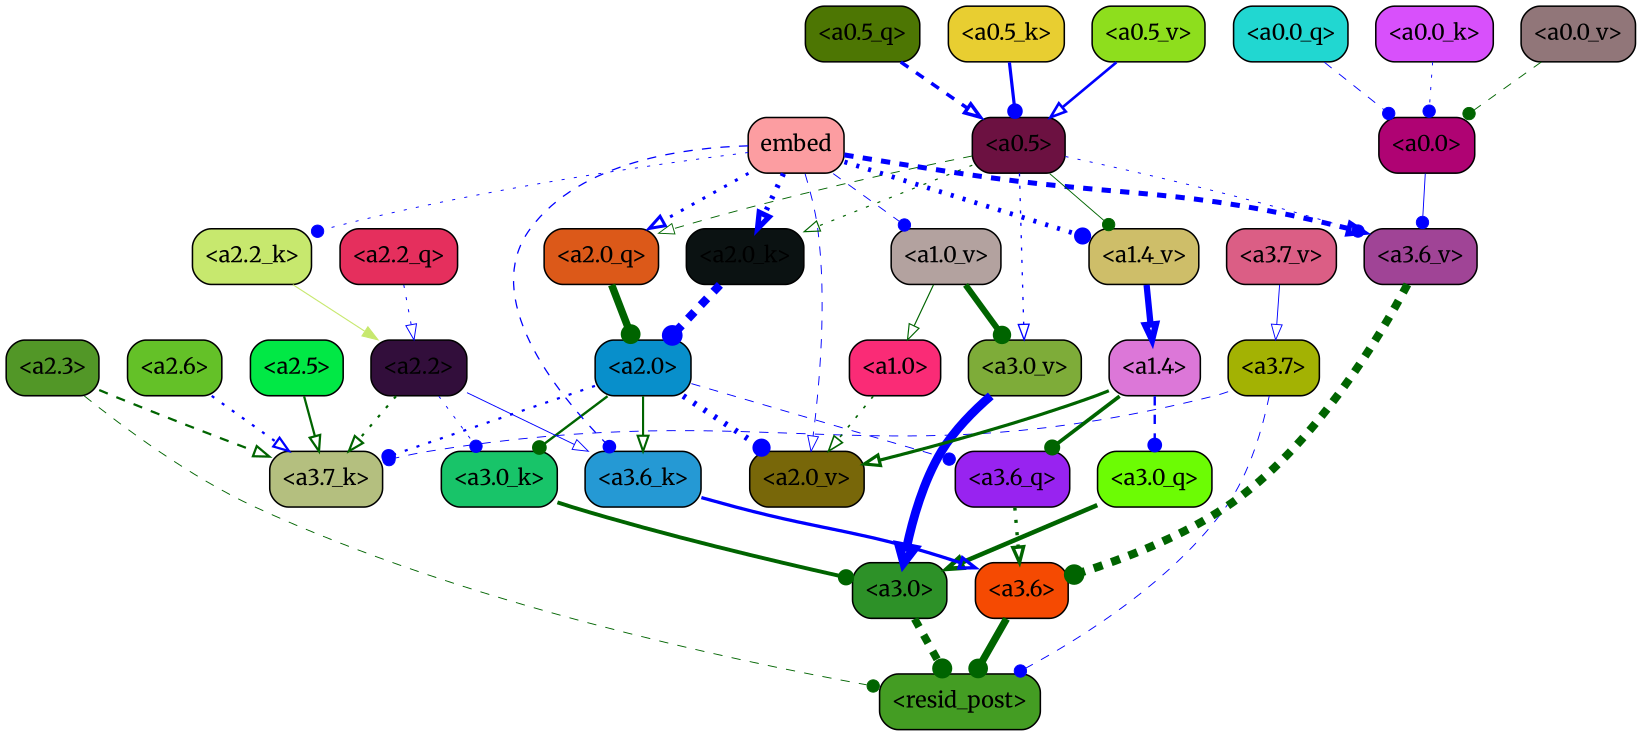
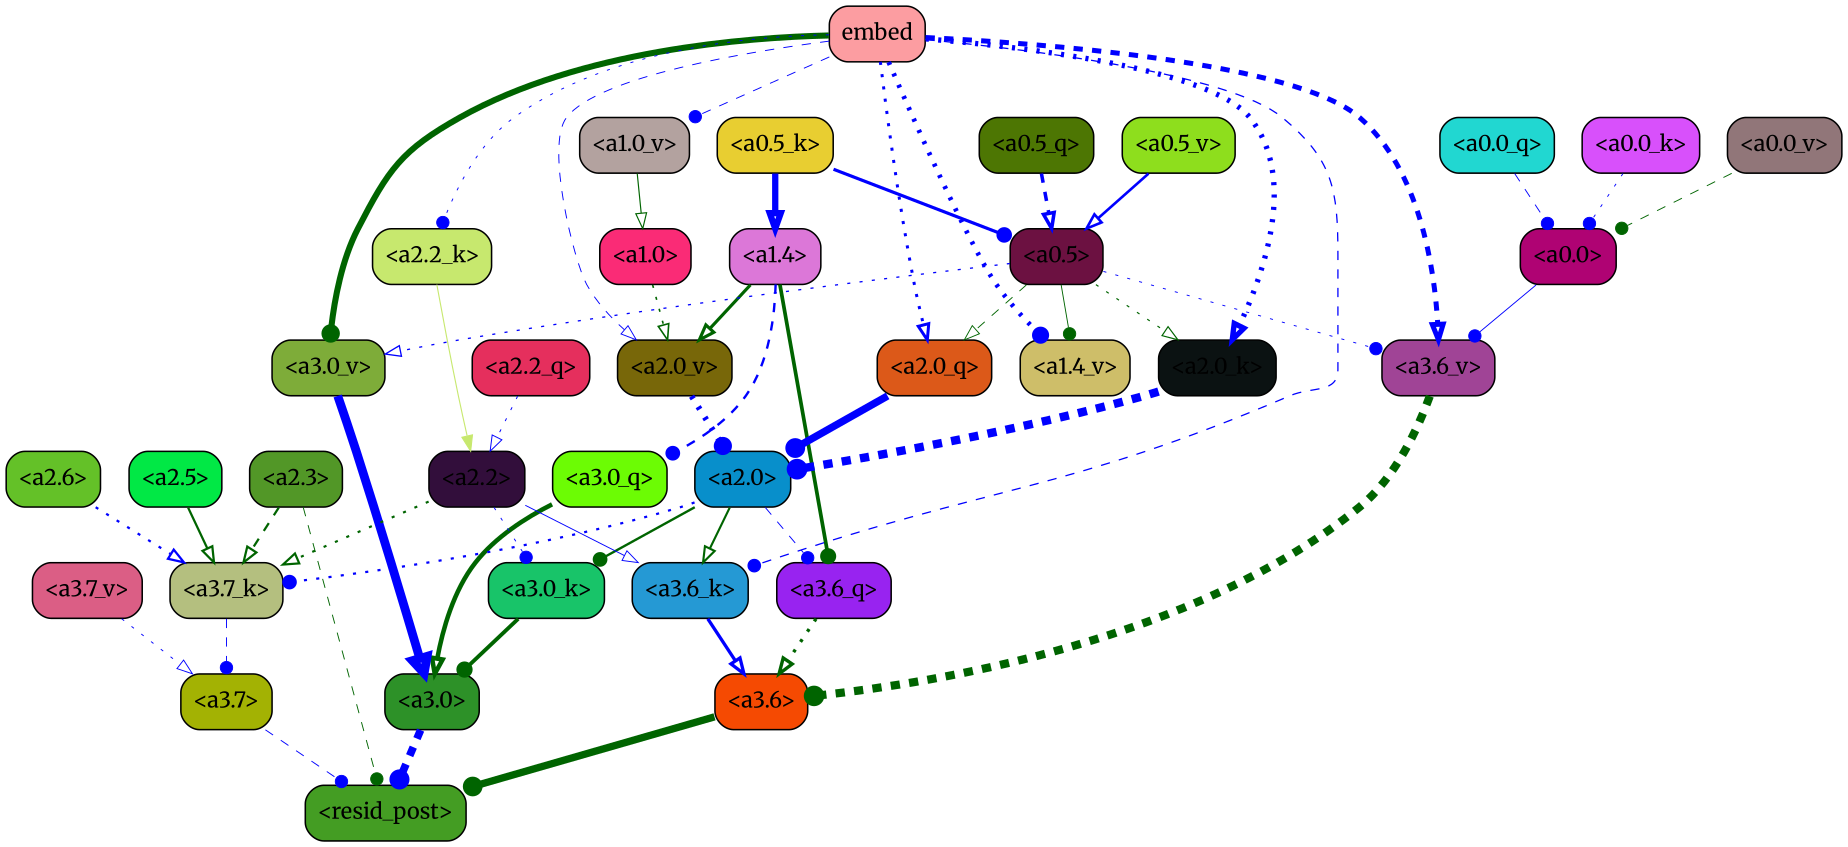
(1149, 305) -> (775, 193)
(1278, 305) -> (151, 641)
(620, 307) -> (844, 420)
(982, 307) -> (516, 91)
(720, 420) -> (706, 418)
(792, 433) -> (226, 640)
(927, 641) -> (411, 752)
